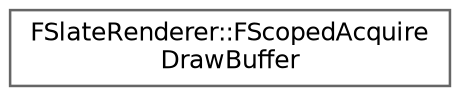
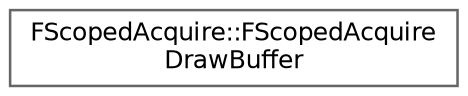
(230, 48) -> (234, 48)
